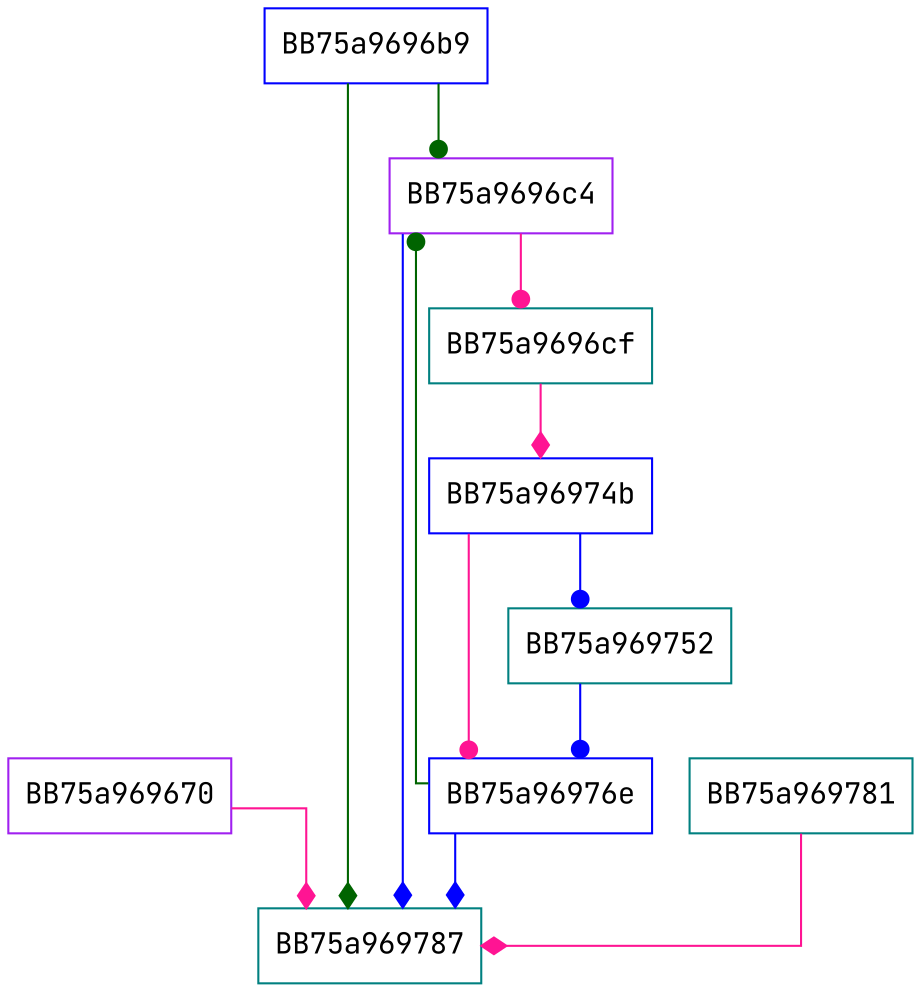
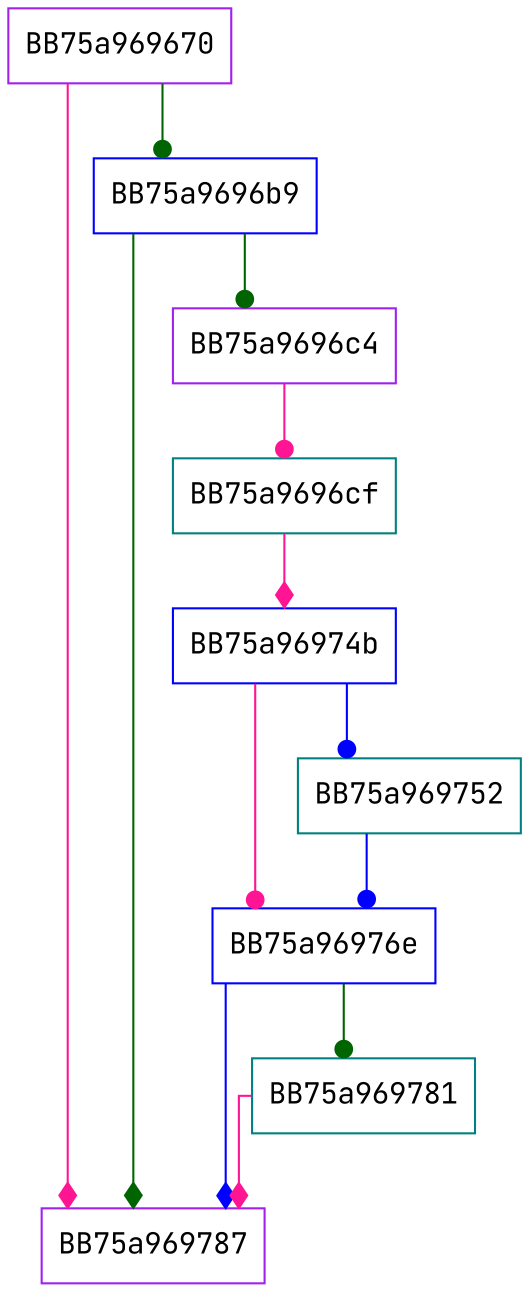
none -> (162, 112)
(416, 523) -> (344, 1012)
(403, 558) -> none
(370, 946) -> (153, 1246)
